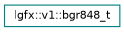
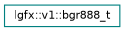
(62, 16) -> (62, 16)
